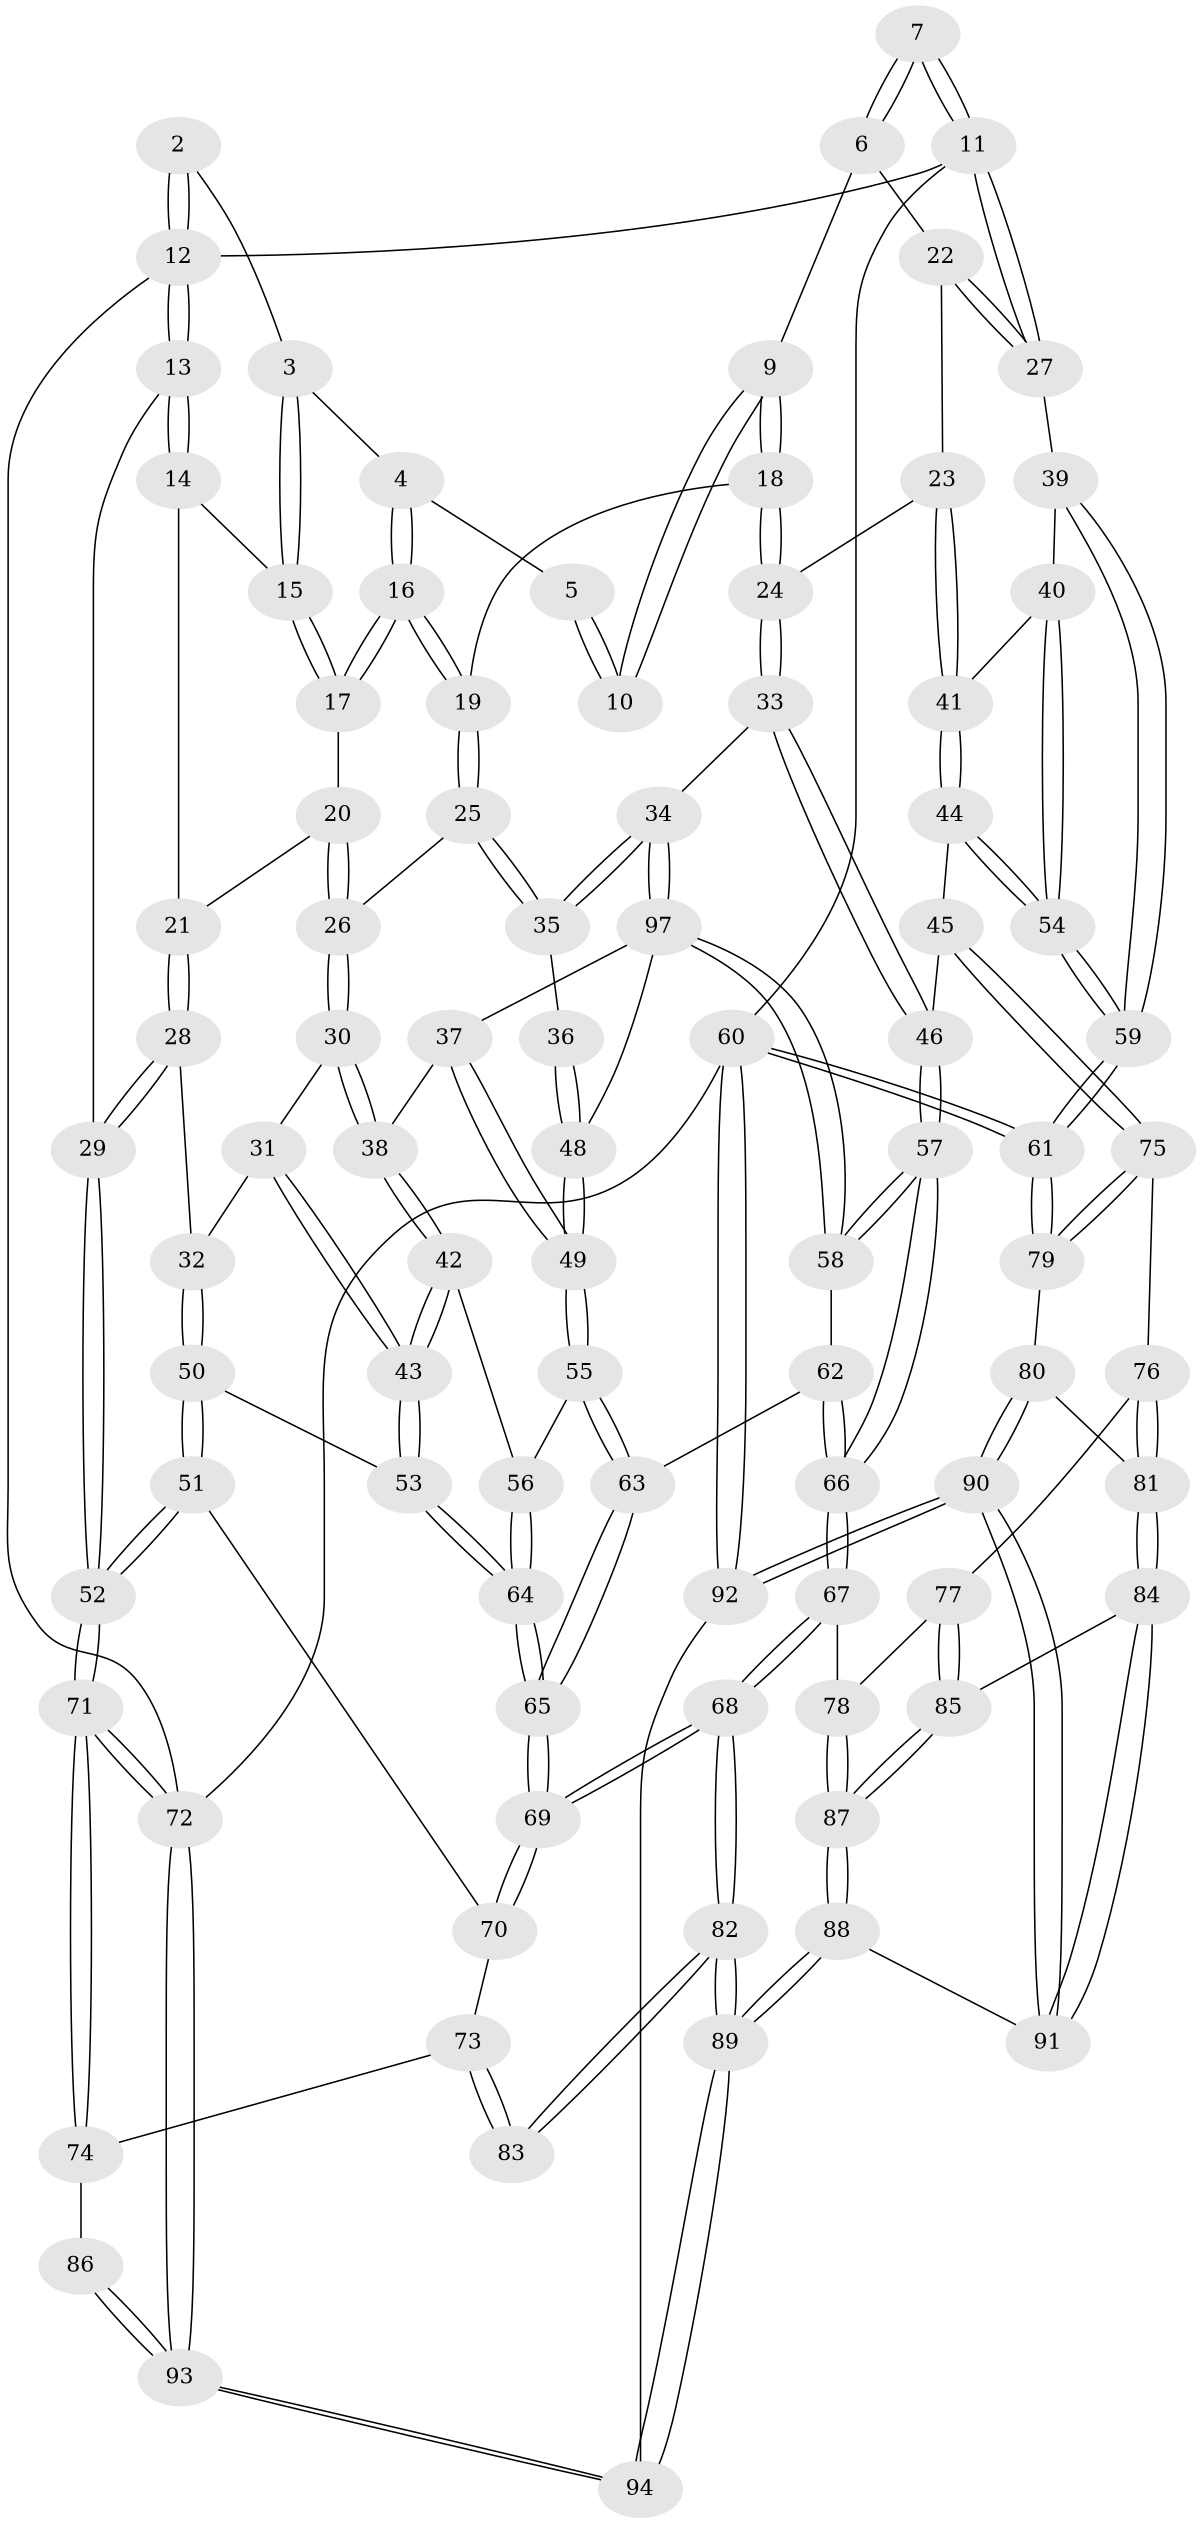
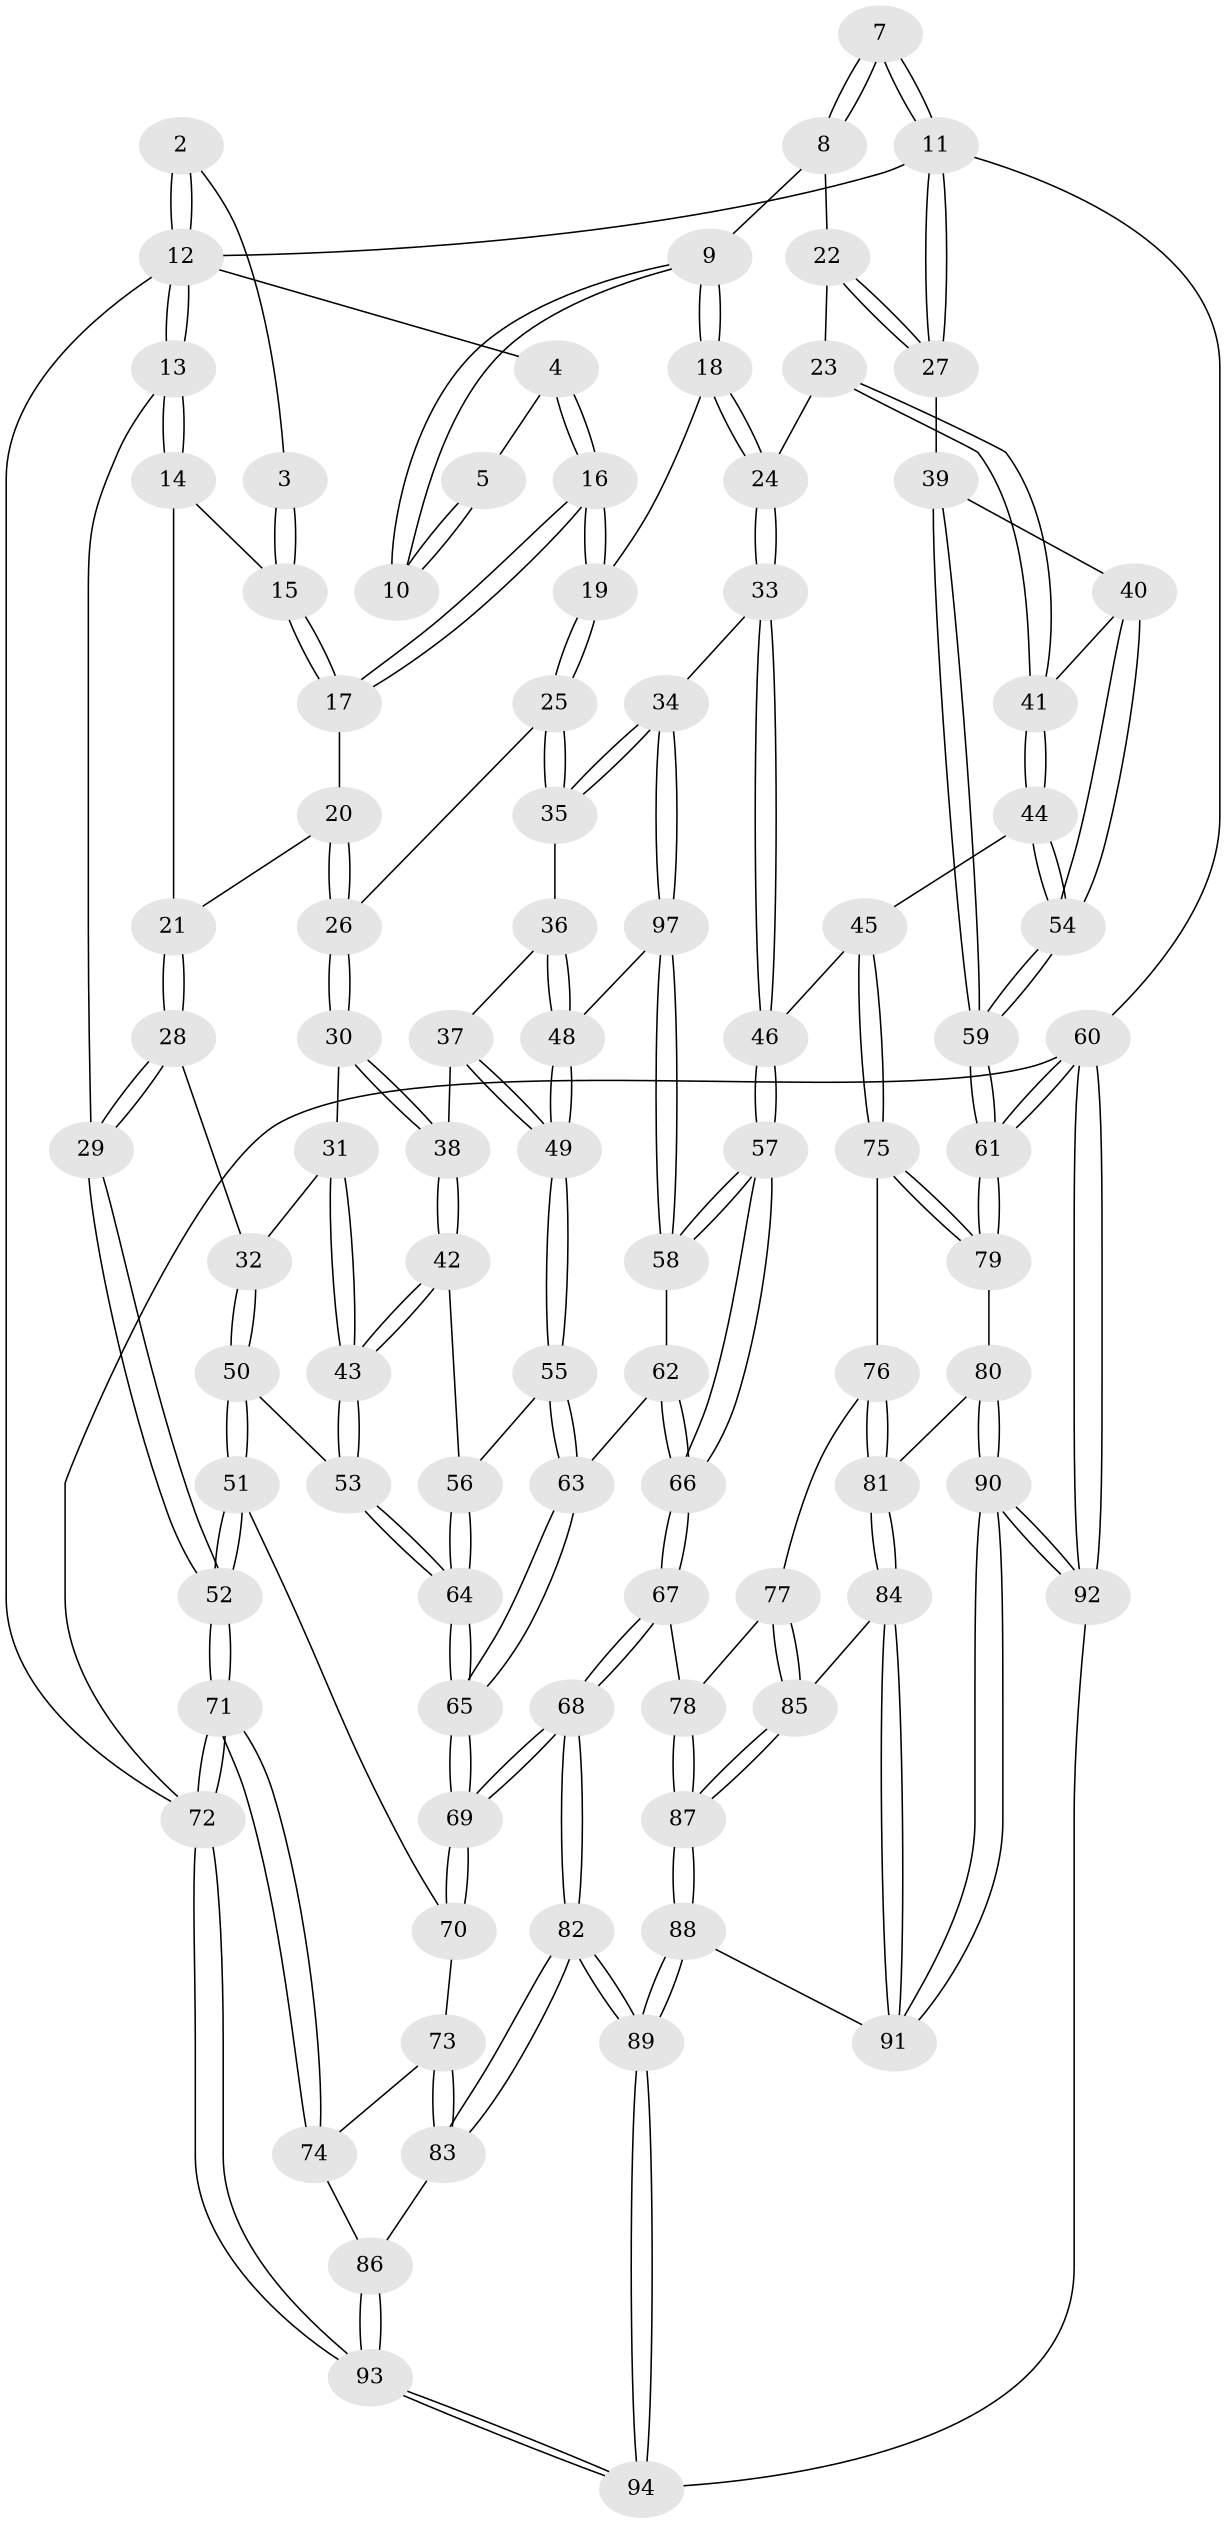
(862, 146) -> (825, 146)
(346, 425) -> (369, 313)
(565, 977) -> (503, 983)
none -> (407, 2210)
